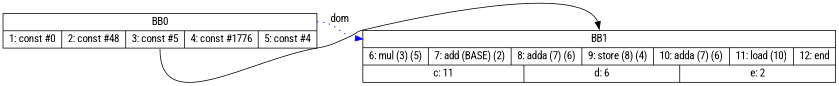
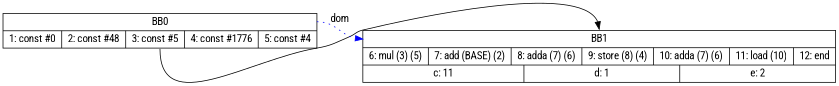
(602, 73) -> (602, 73)
